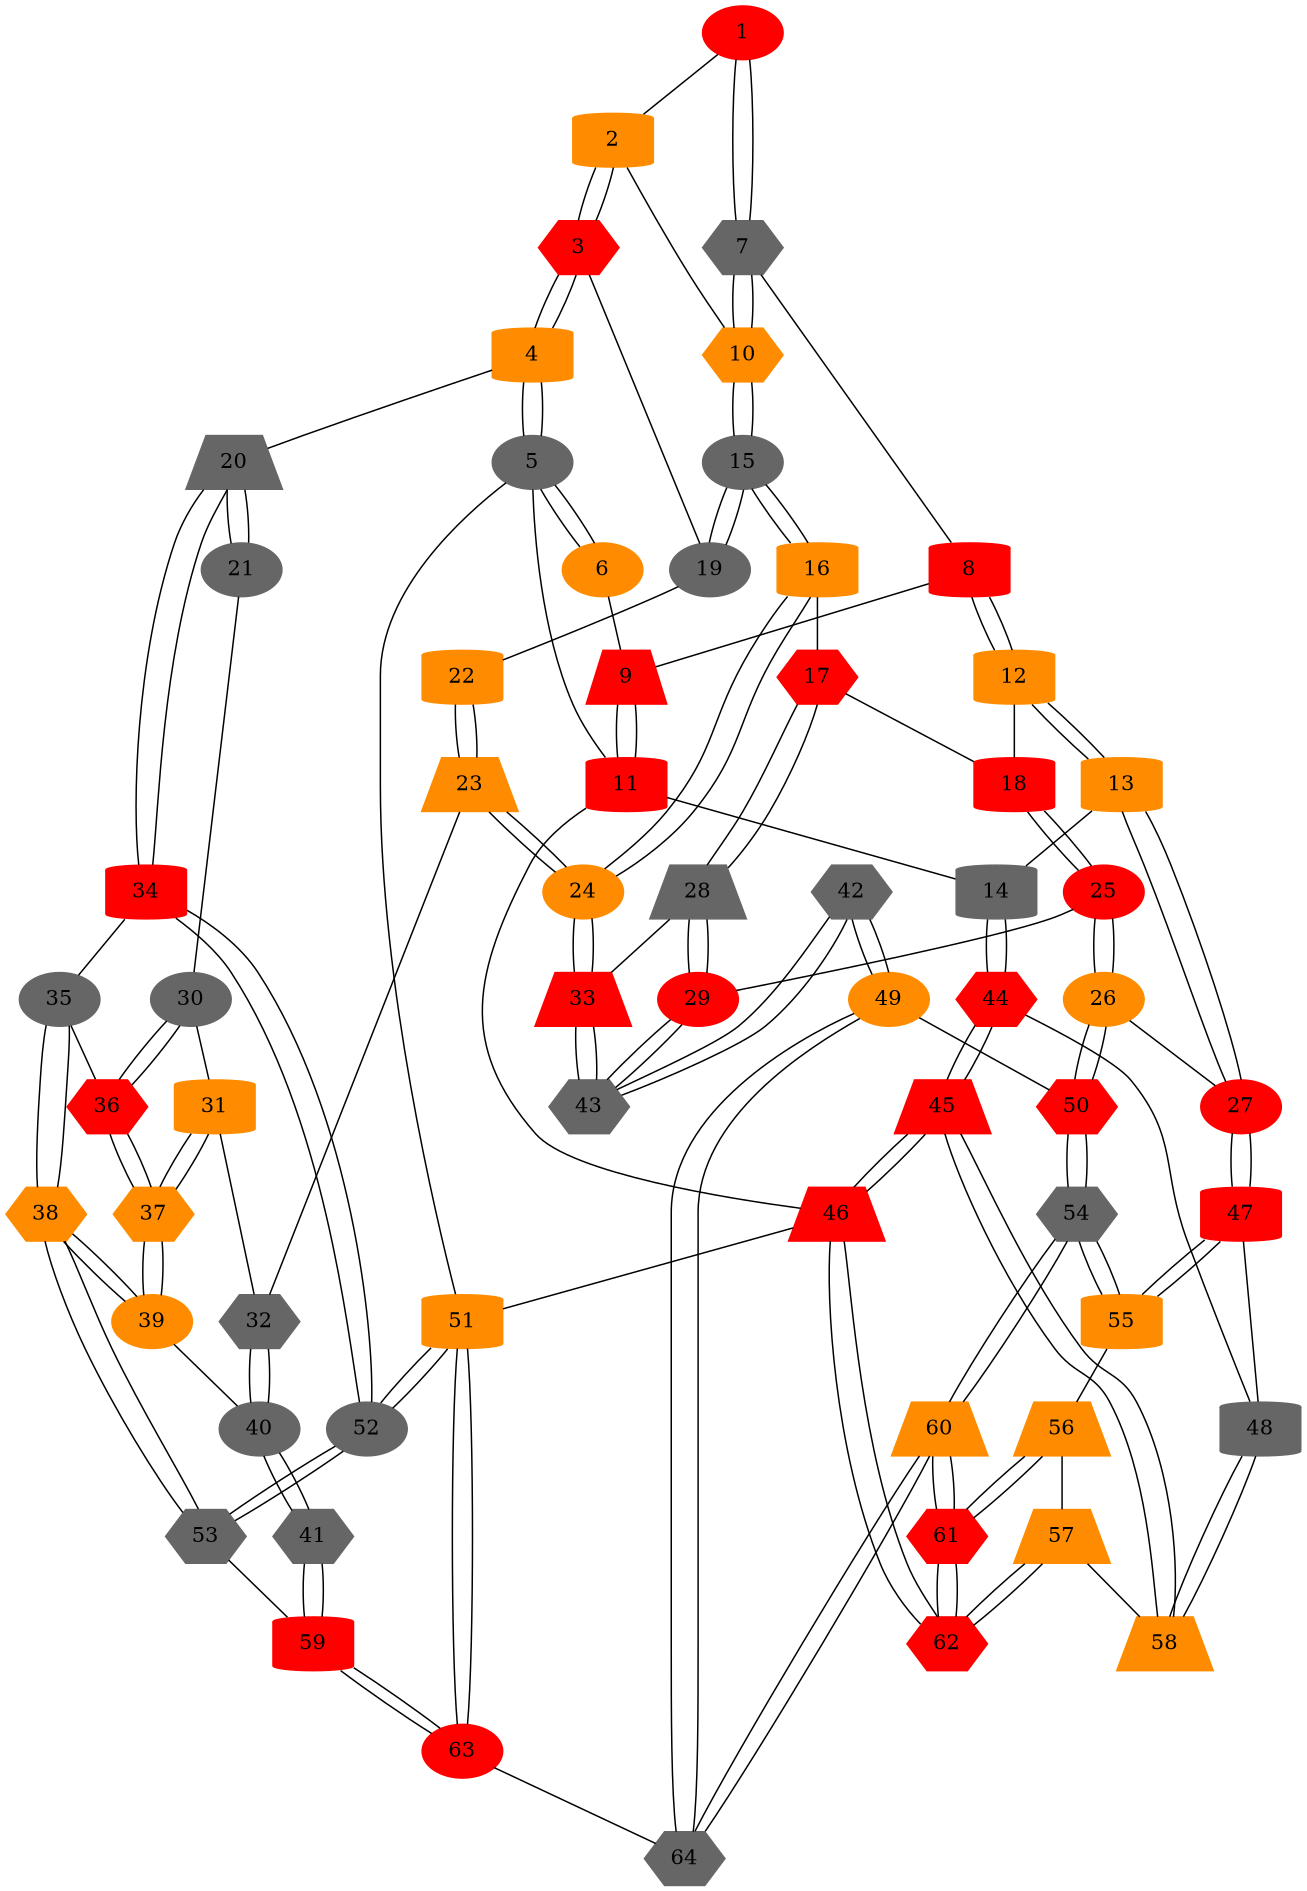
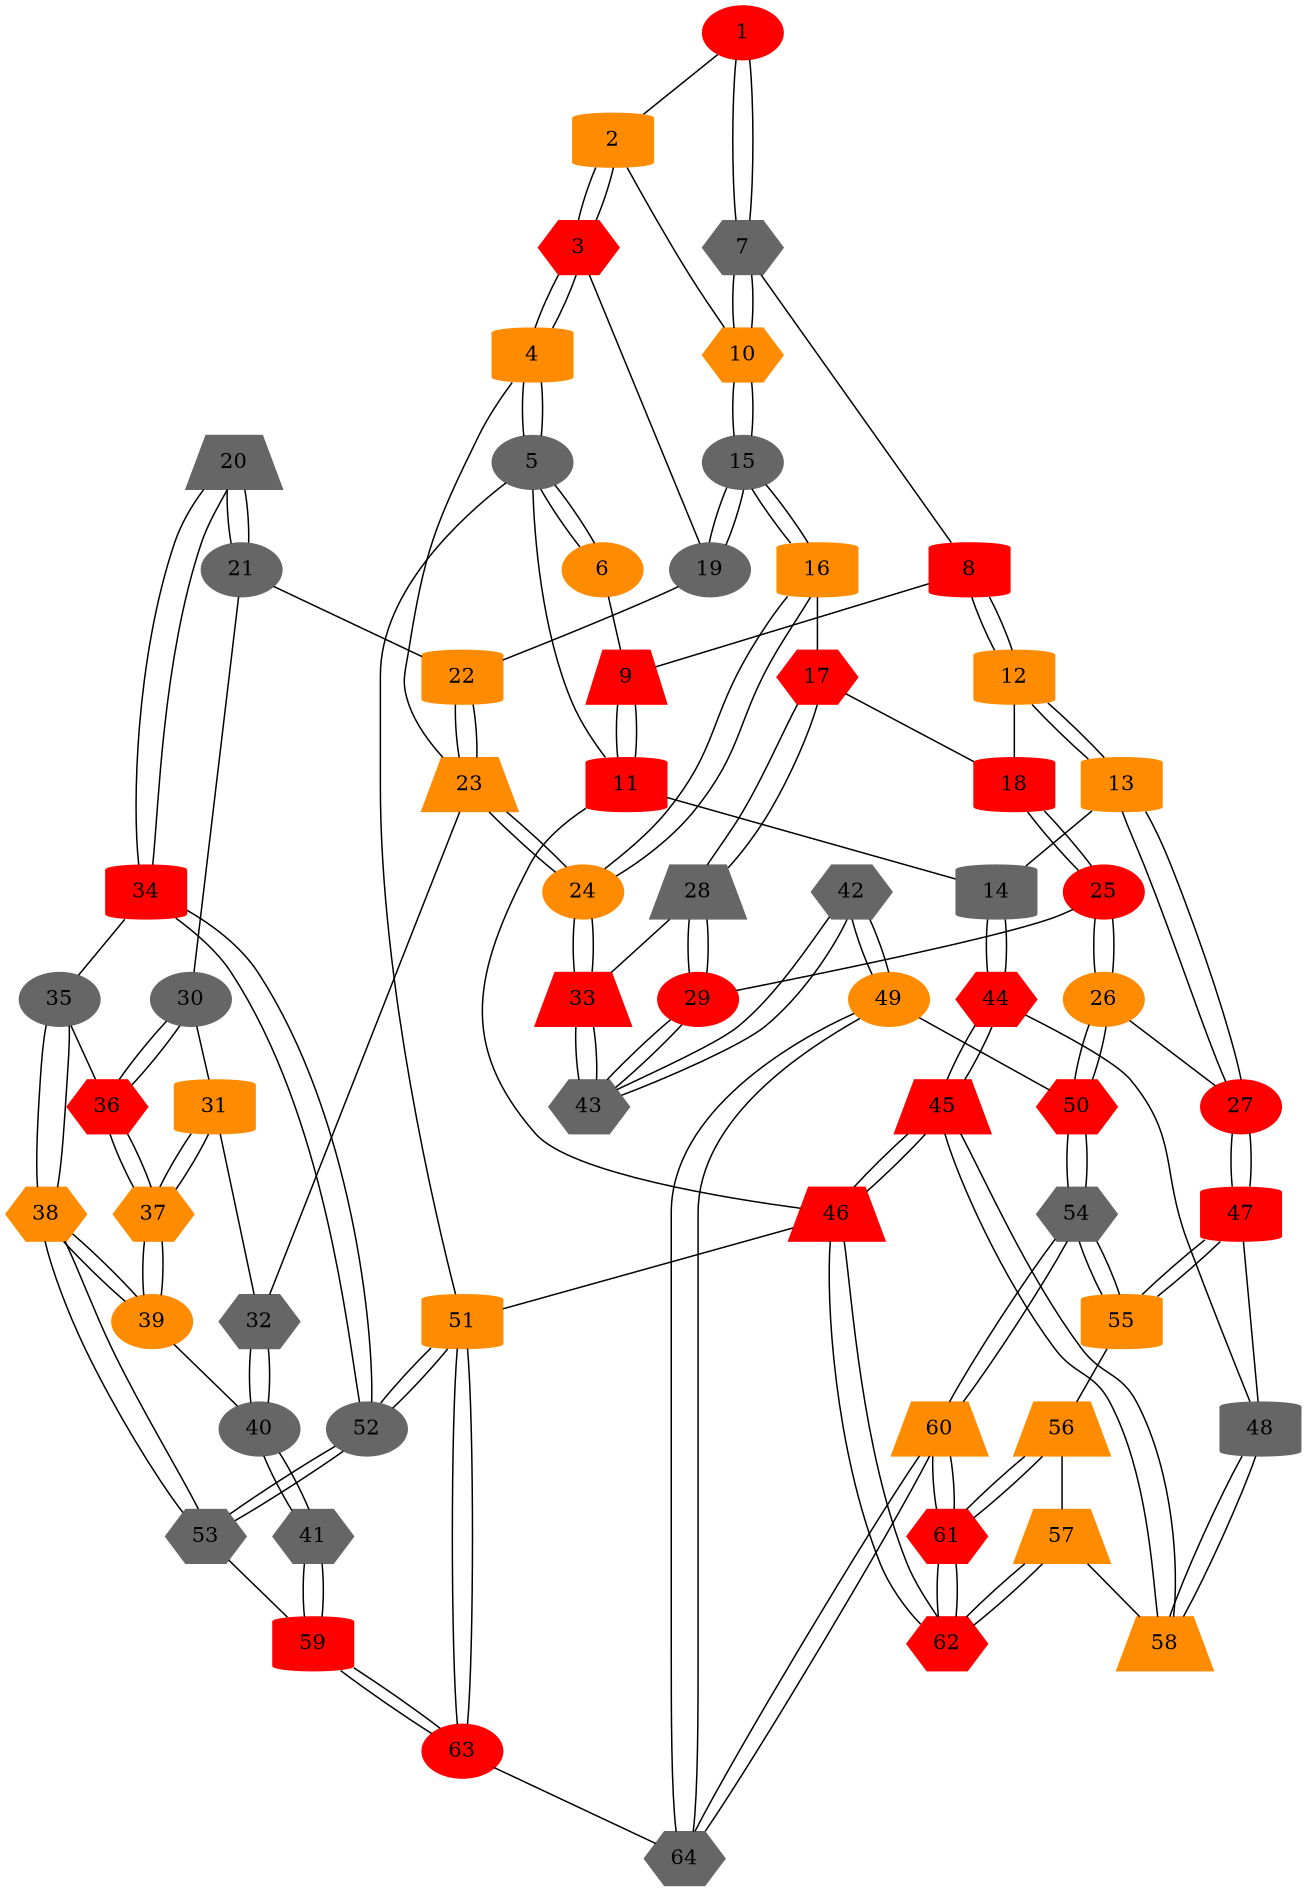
(380, 409) -> (421, 586)
none -> (348, 622)
